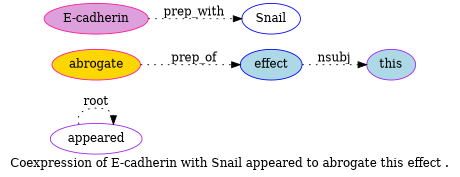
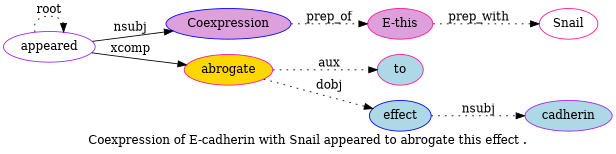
(96, 19) -> (400, 24)
(271, 19) -> (569, 24)
none -> (228, 24)
none -> (135, 58)
(194, 58) -> (329, 86)
(391, 65) -> (569, 116)
none -> (400, 70)
